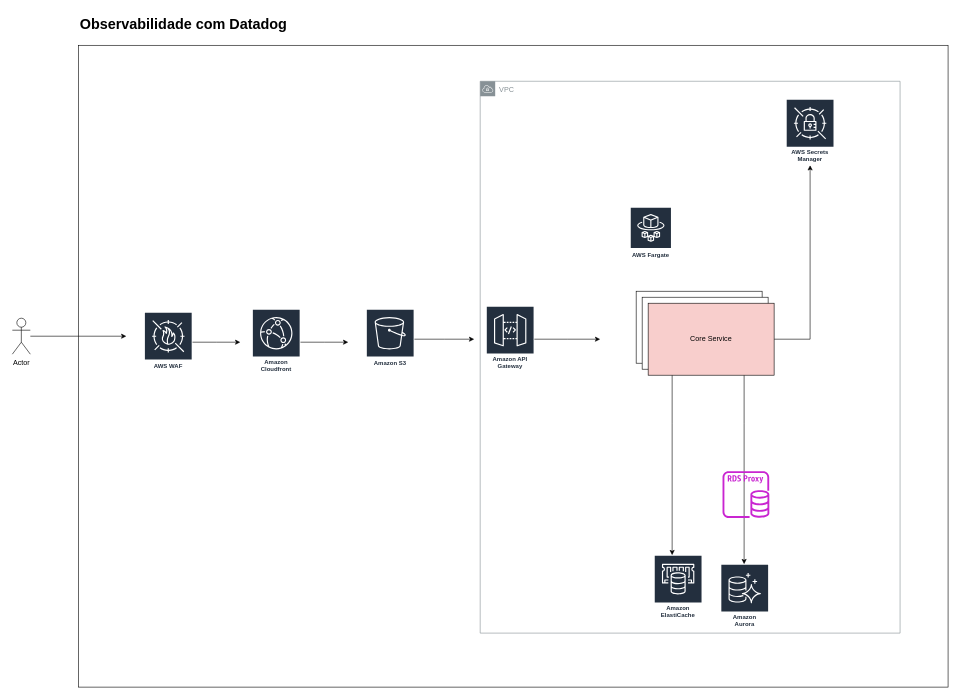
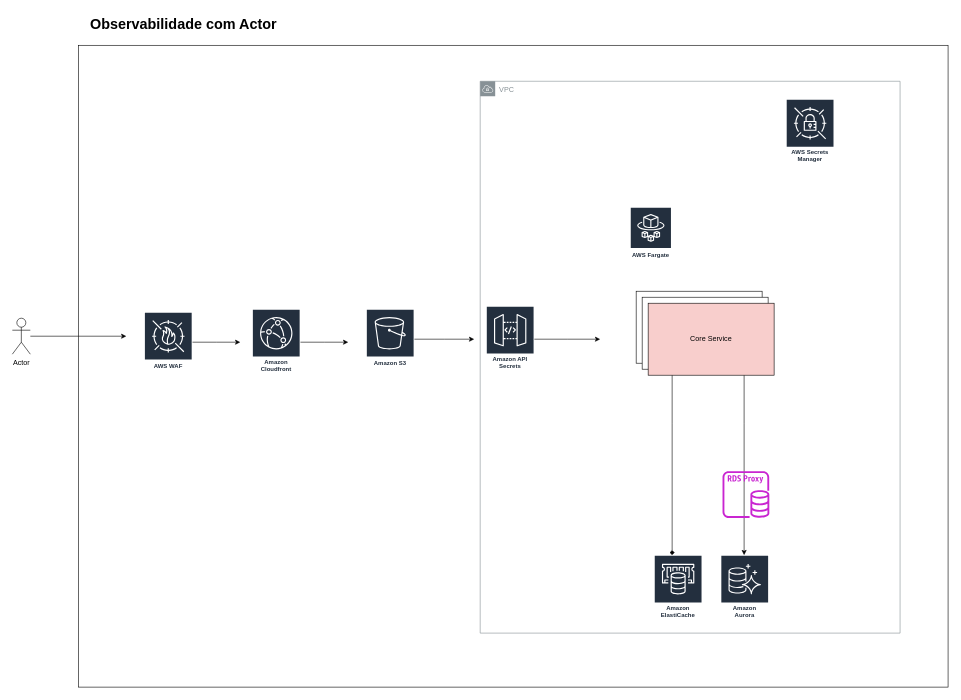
(184, 24) -> (184, 24)
(810, 170) -> none
(510, 363) -> (510, 363)
(672, 549) -> (672, 549)
(745, 597) -> (745, 588)
